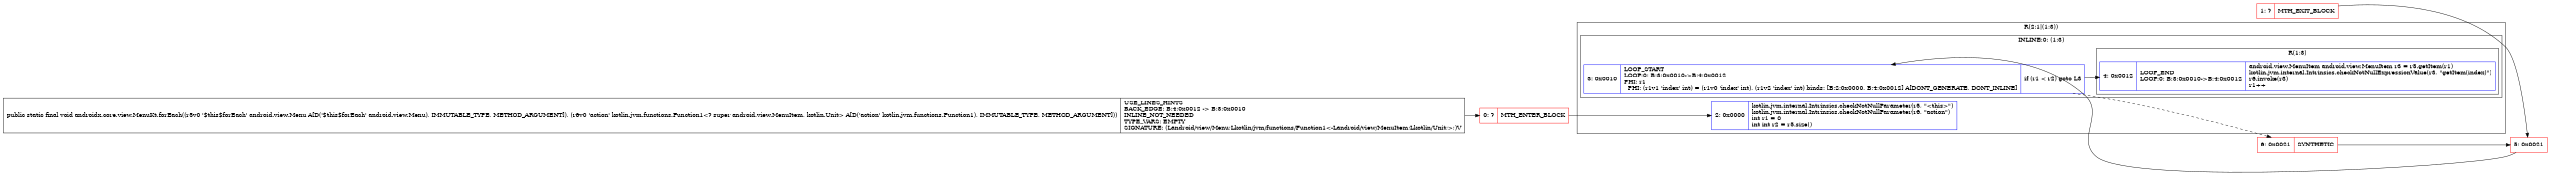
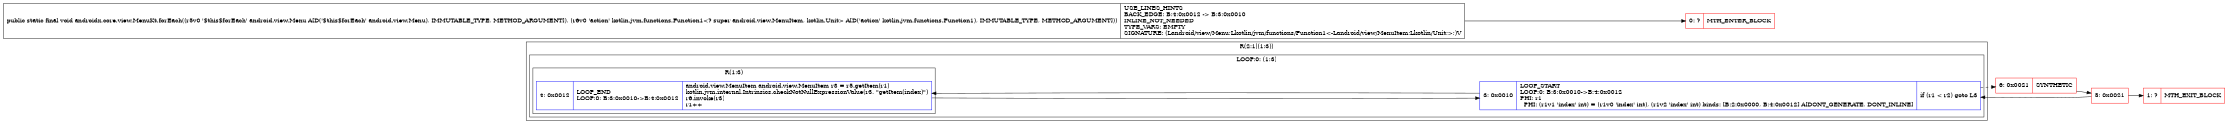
(2475, 26) -> (2134, 96)
(2041, 40) -> (1257, 60)
none -> (1204, 98)
(1834, 116) -> none
